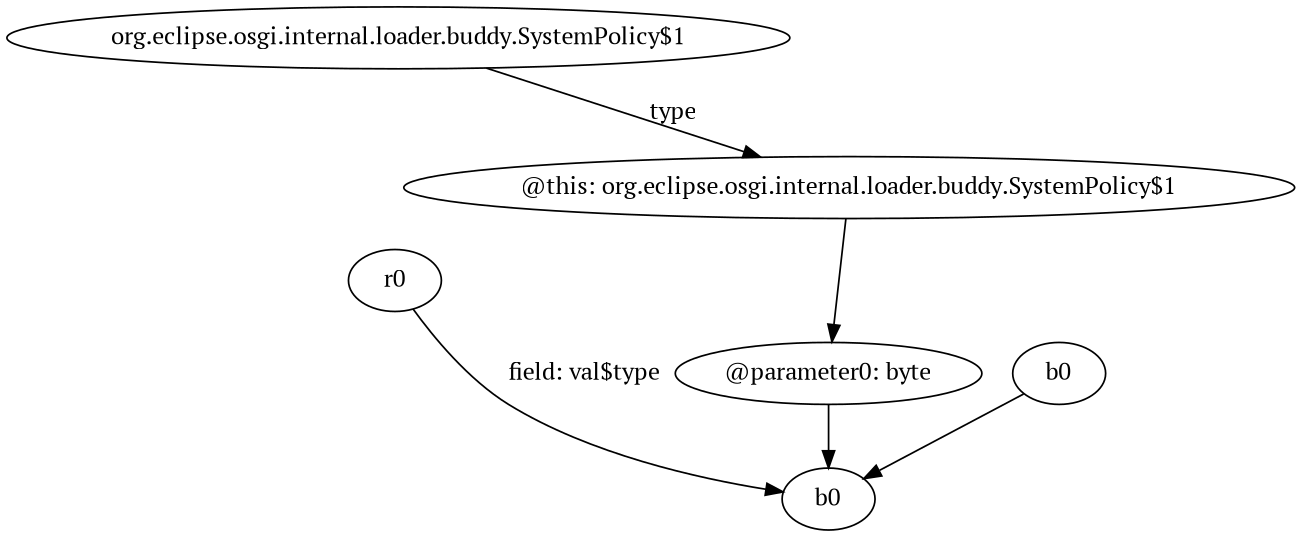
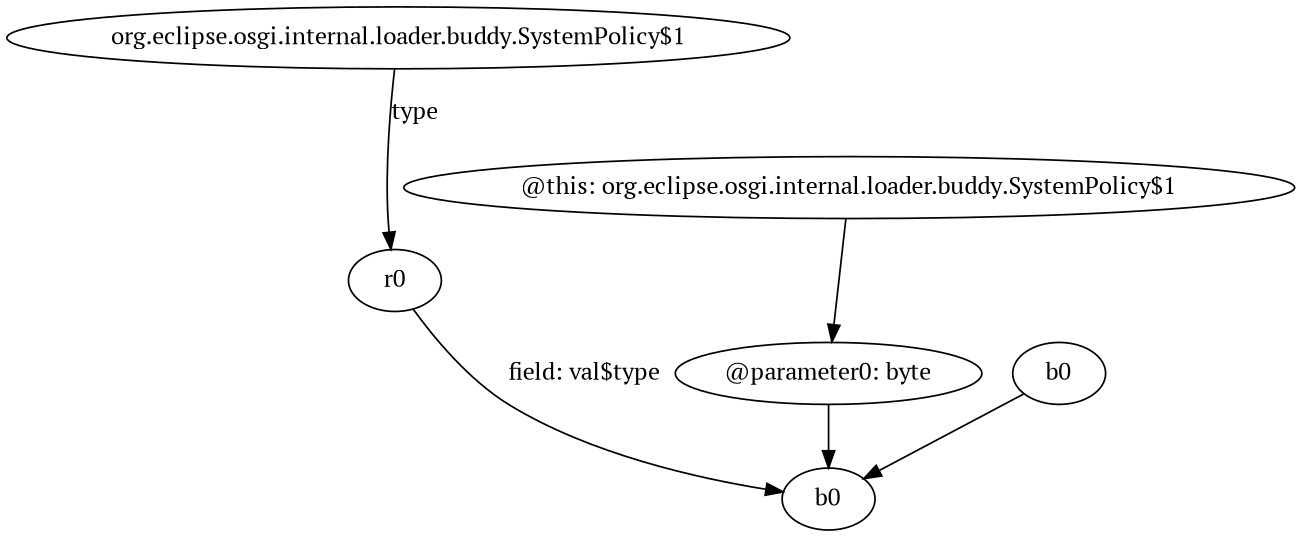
(615, 110) -> (388, 151)
